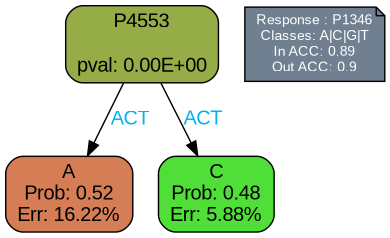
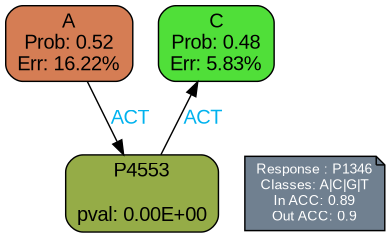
(109, 113) -> (102, 112)
(216, 194) -> (216, 44)
